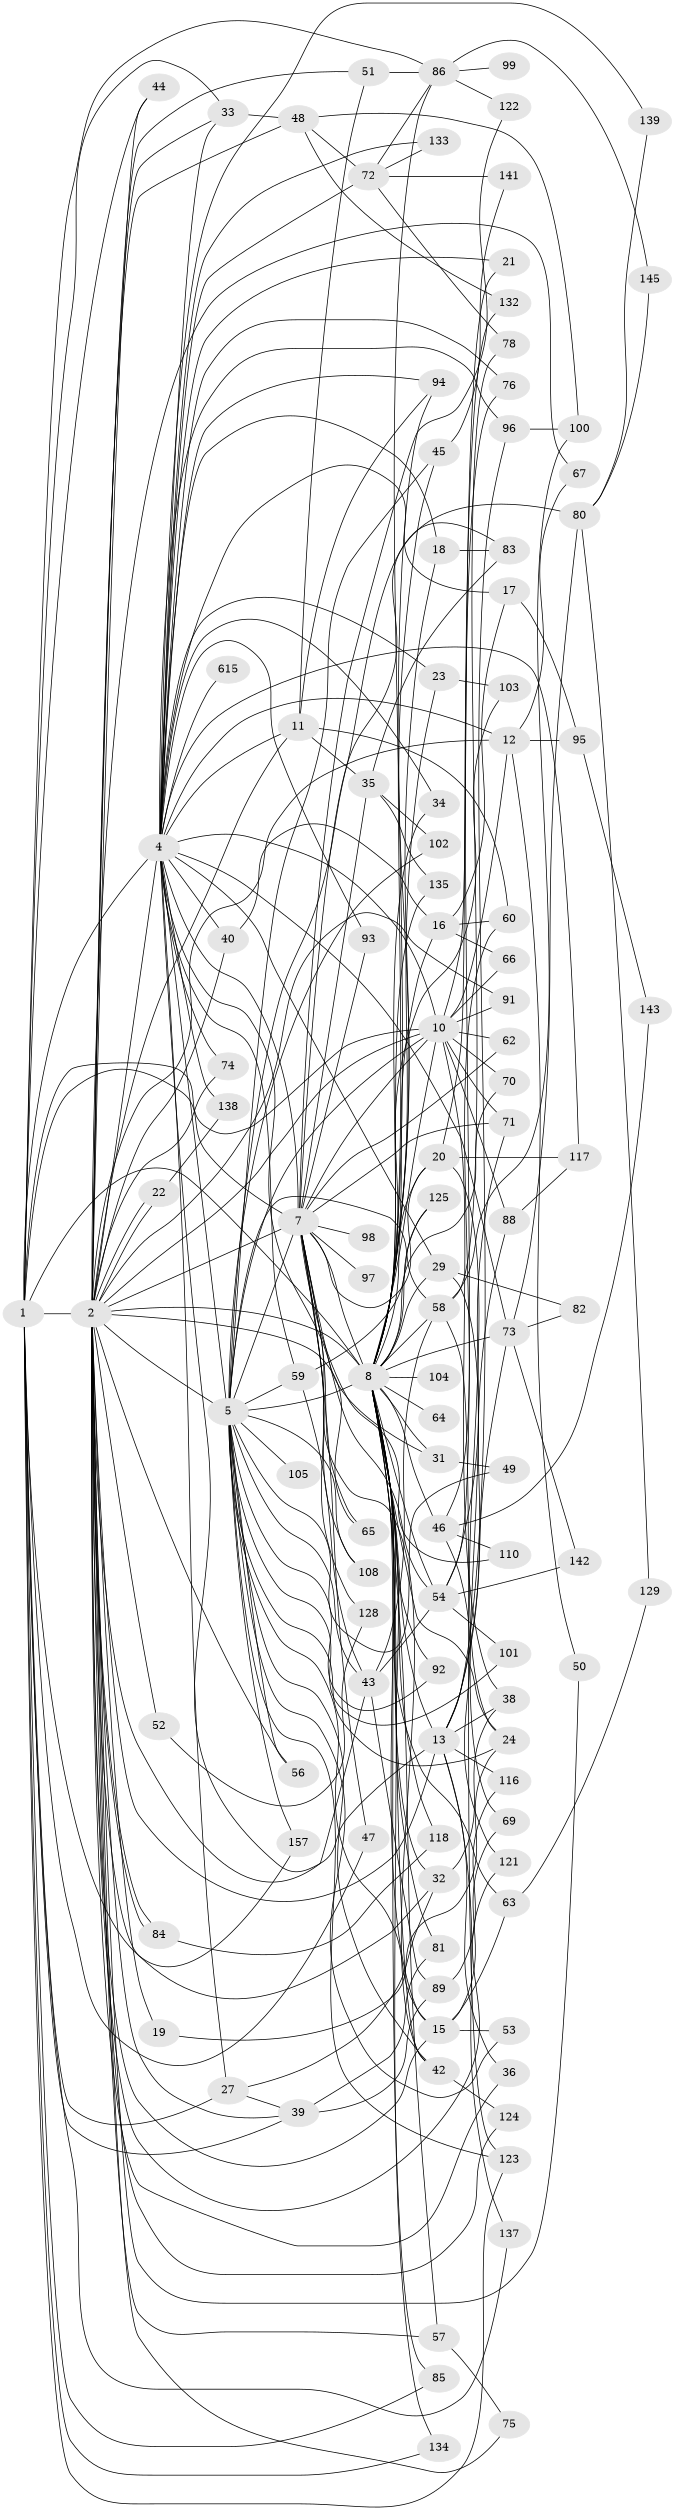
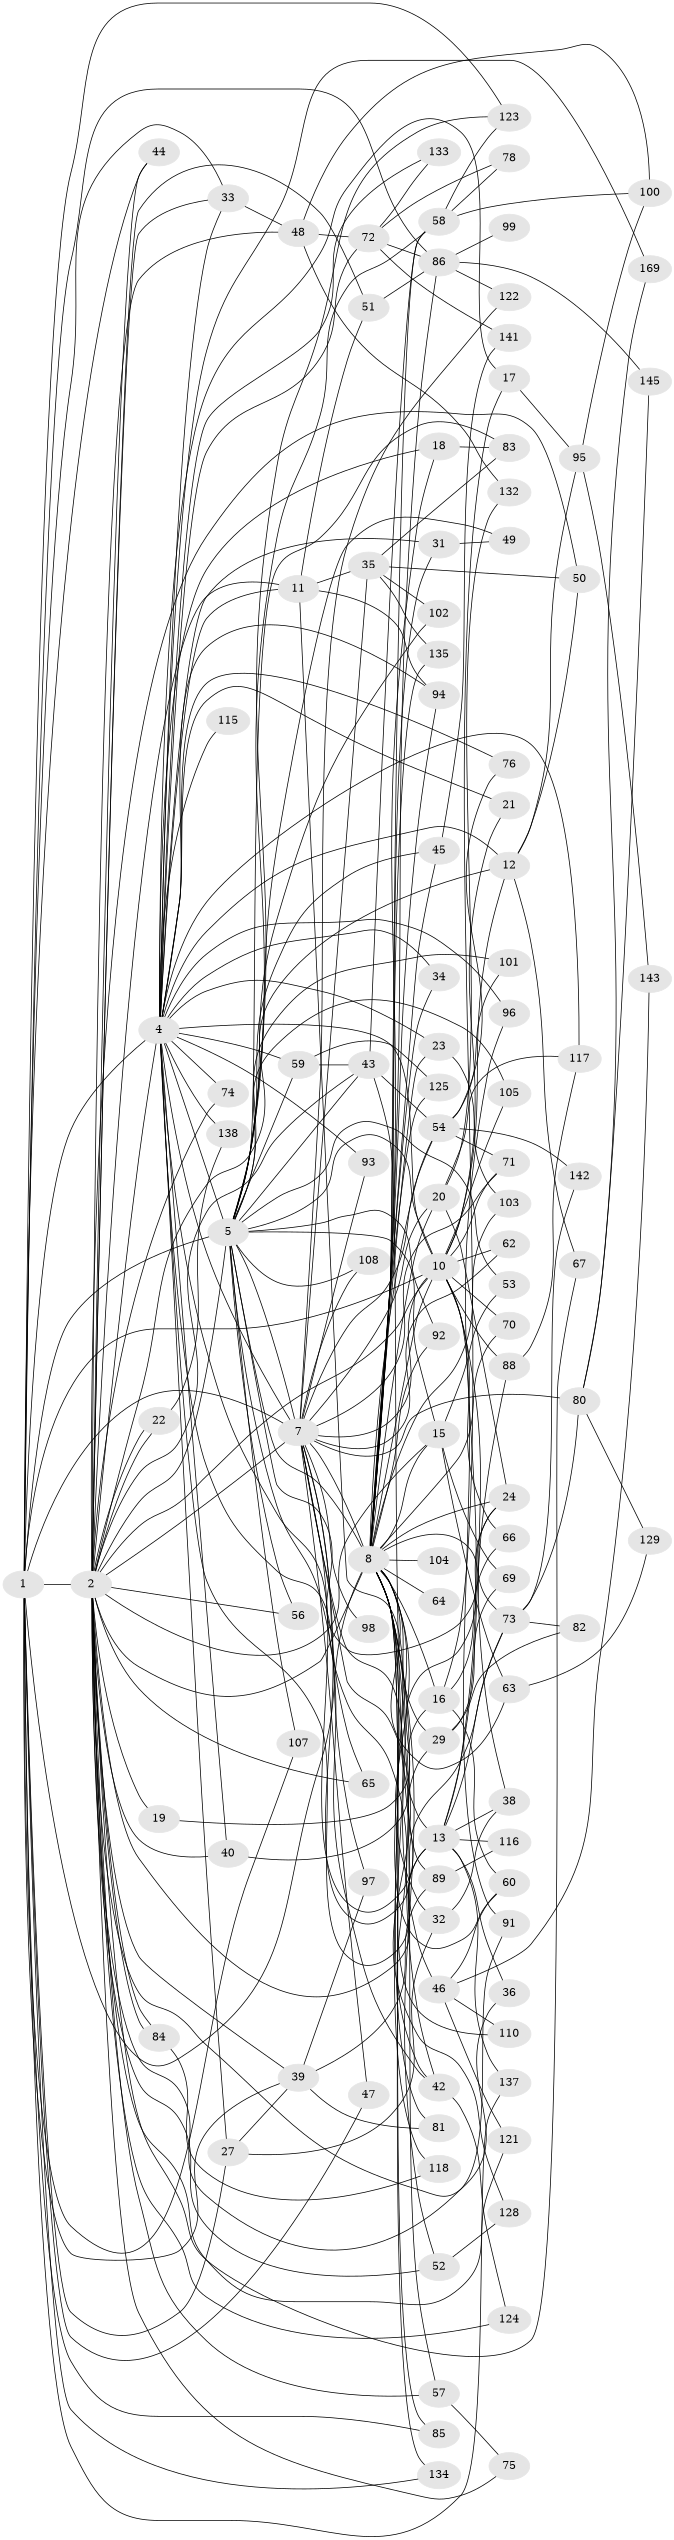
(650, 121) -> (650, 269)
(544, 429) -> (608, 324)
none -> (483, 573)
(228, 670) -> (228, 721)
none -> (488, 1143)
none -> (54, 1362)
(298, 1843) -> (298, 1744)
(121, 1907) -> none
none -> (410, 1912)
none -> (334, 1980)
